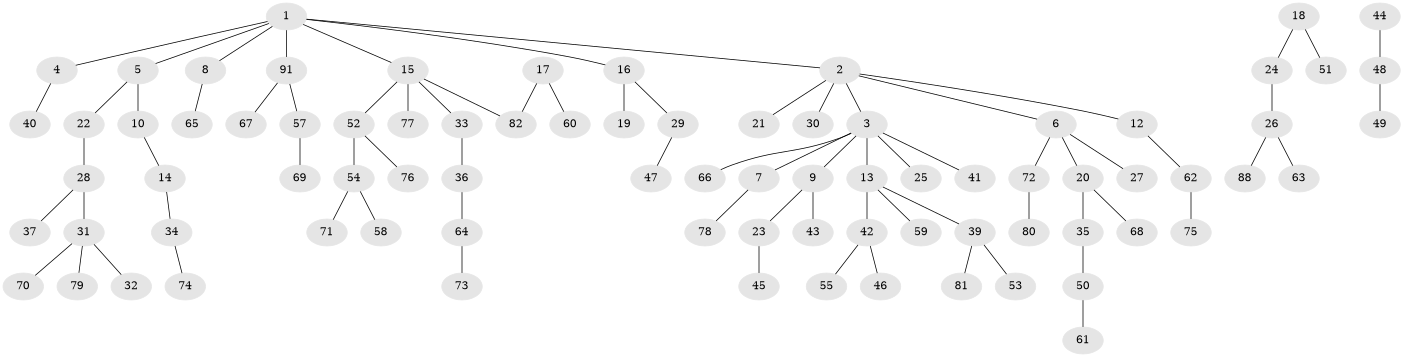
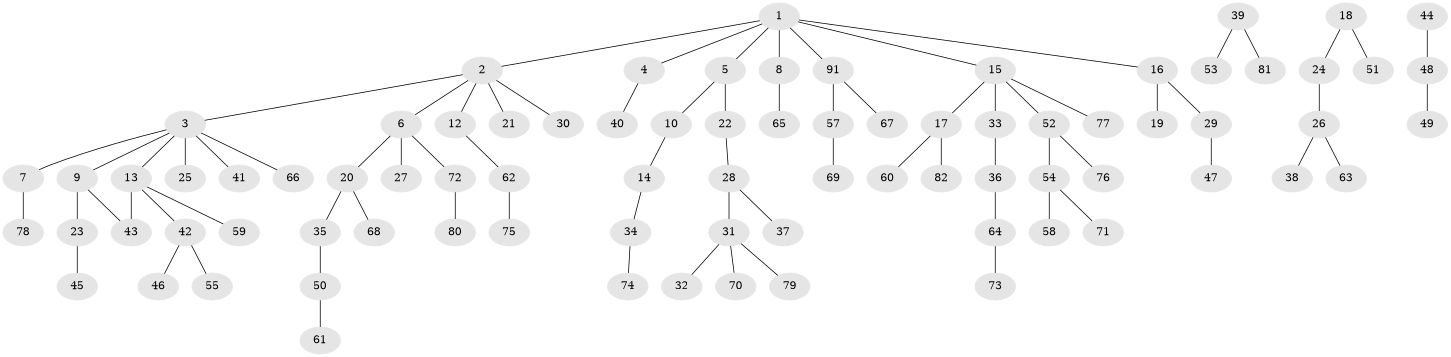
(462, 97) -> (968, 97)
(1245, 178) -> (1292, 178)
(921, 205) -> (131, 206)
